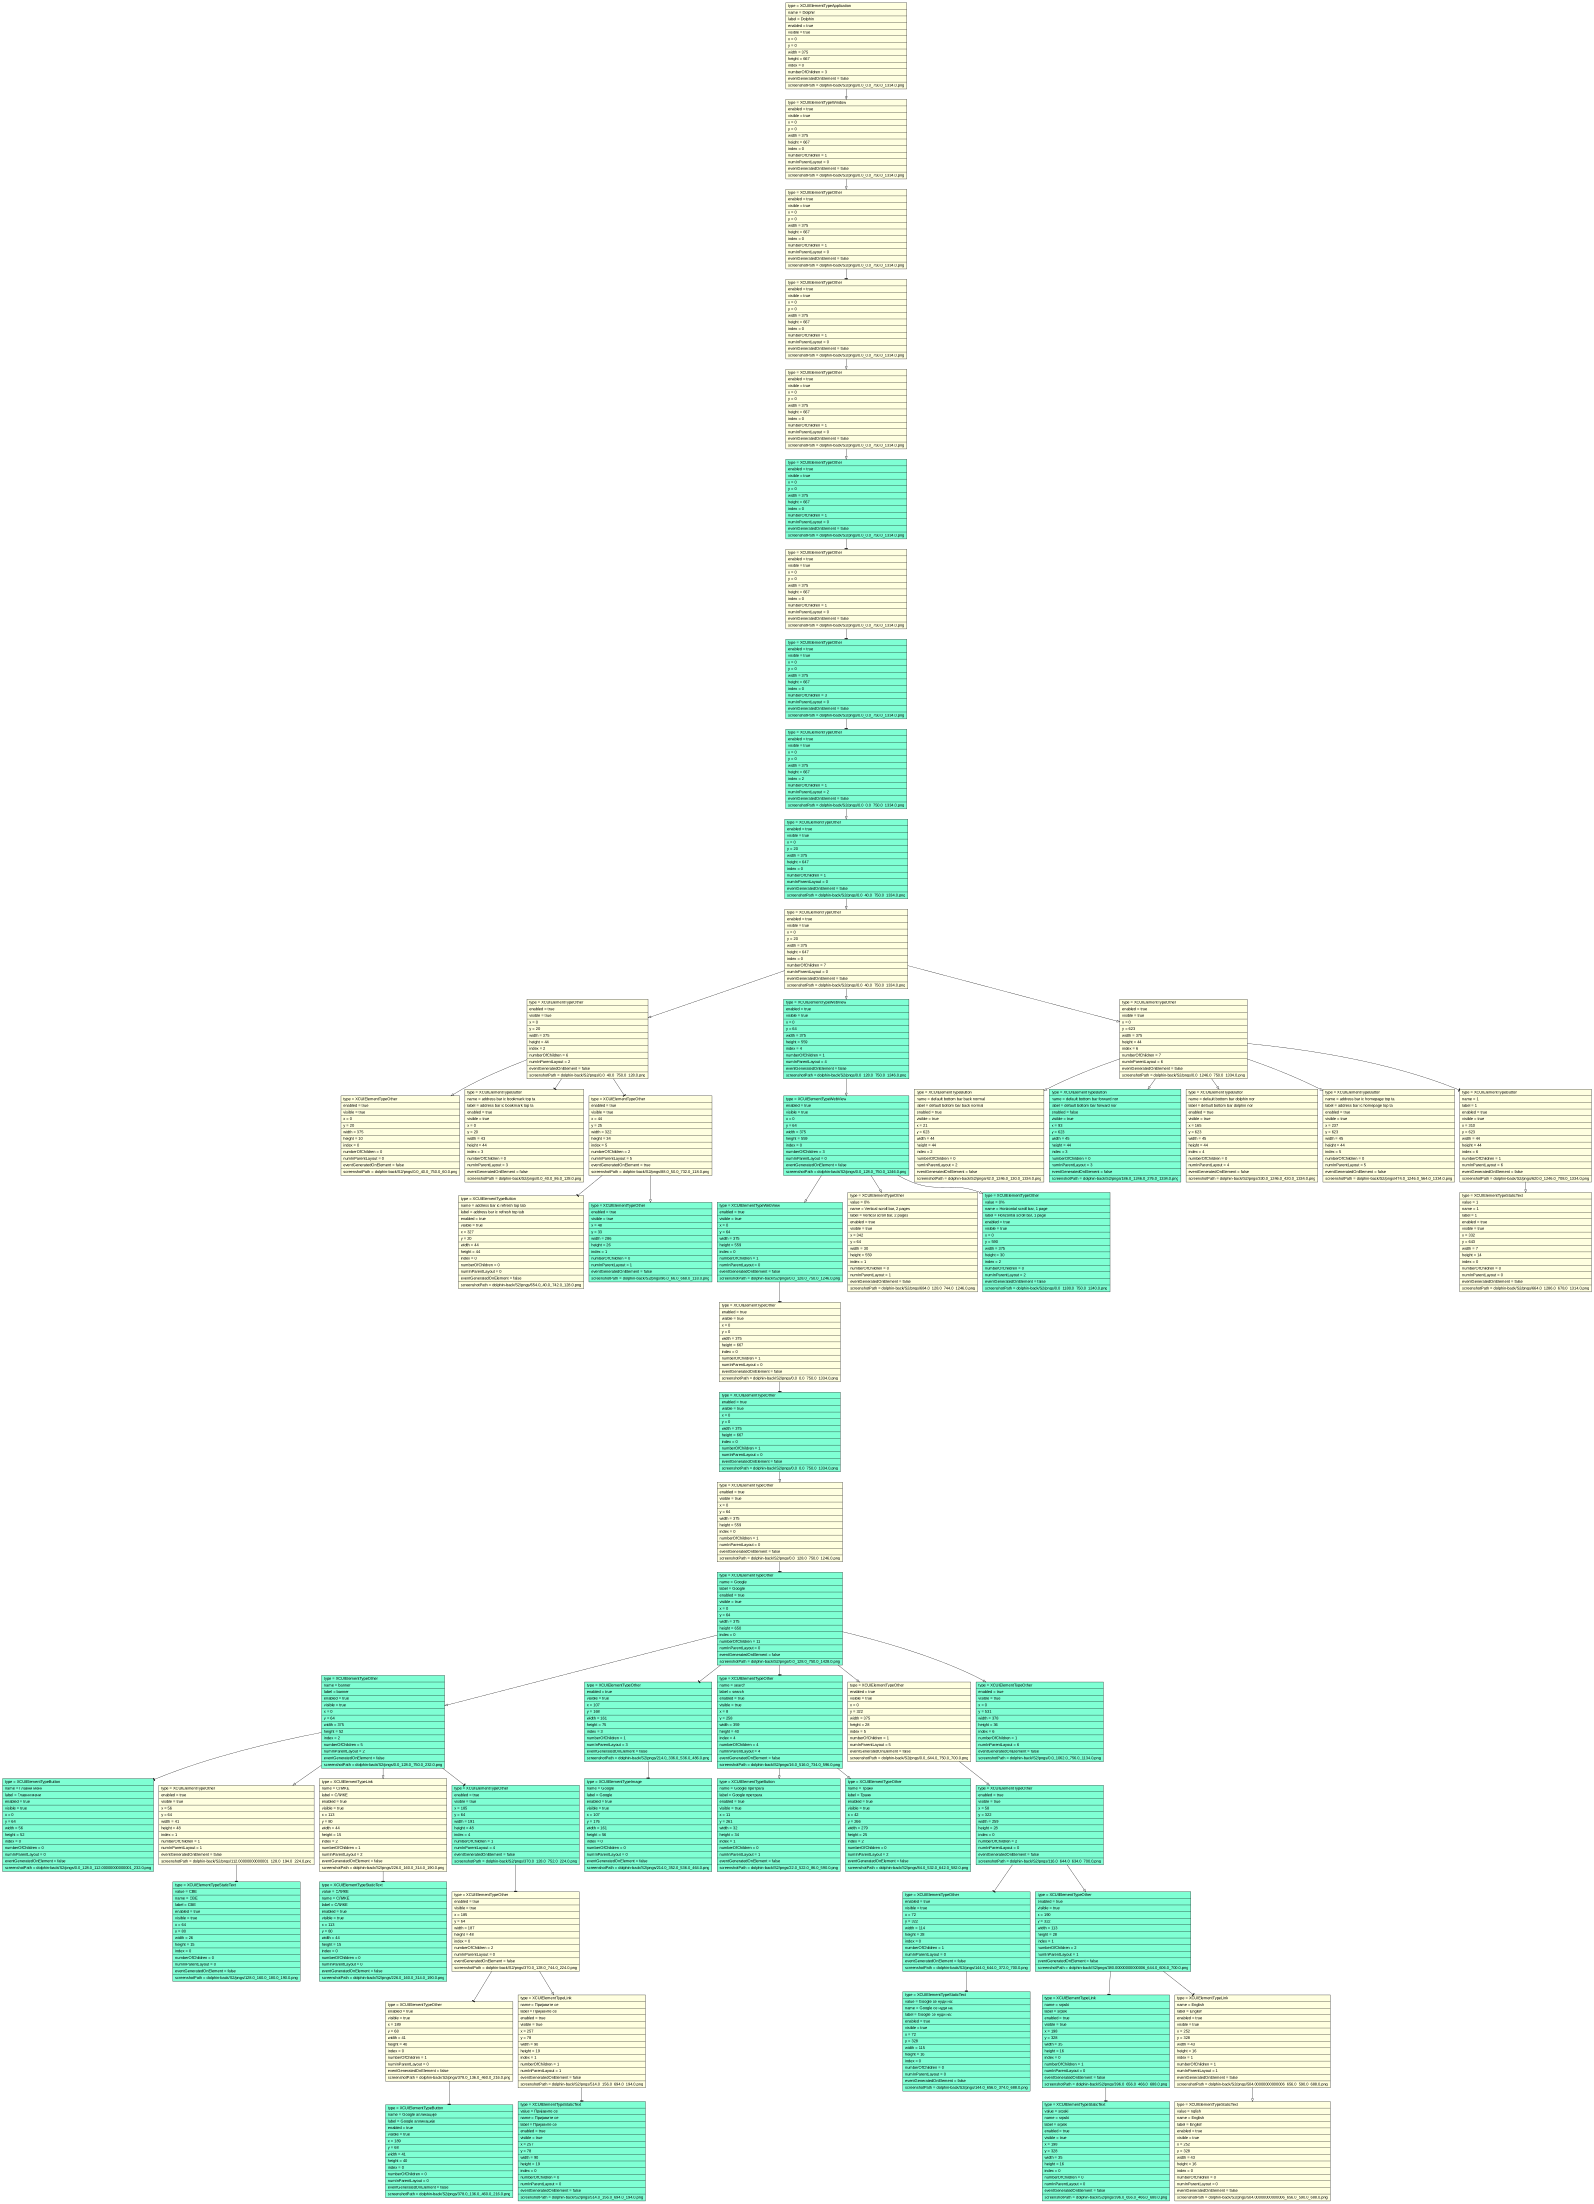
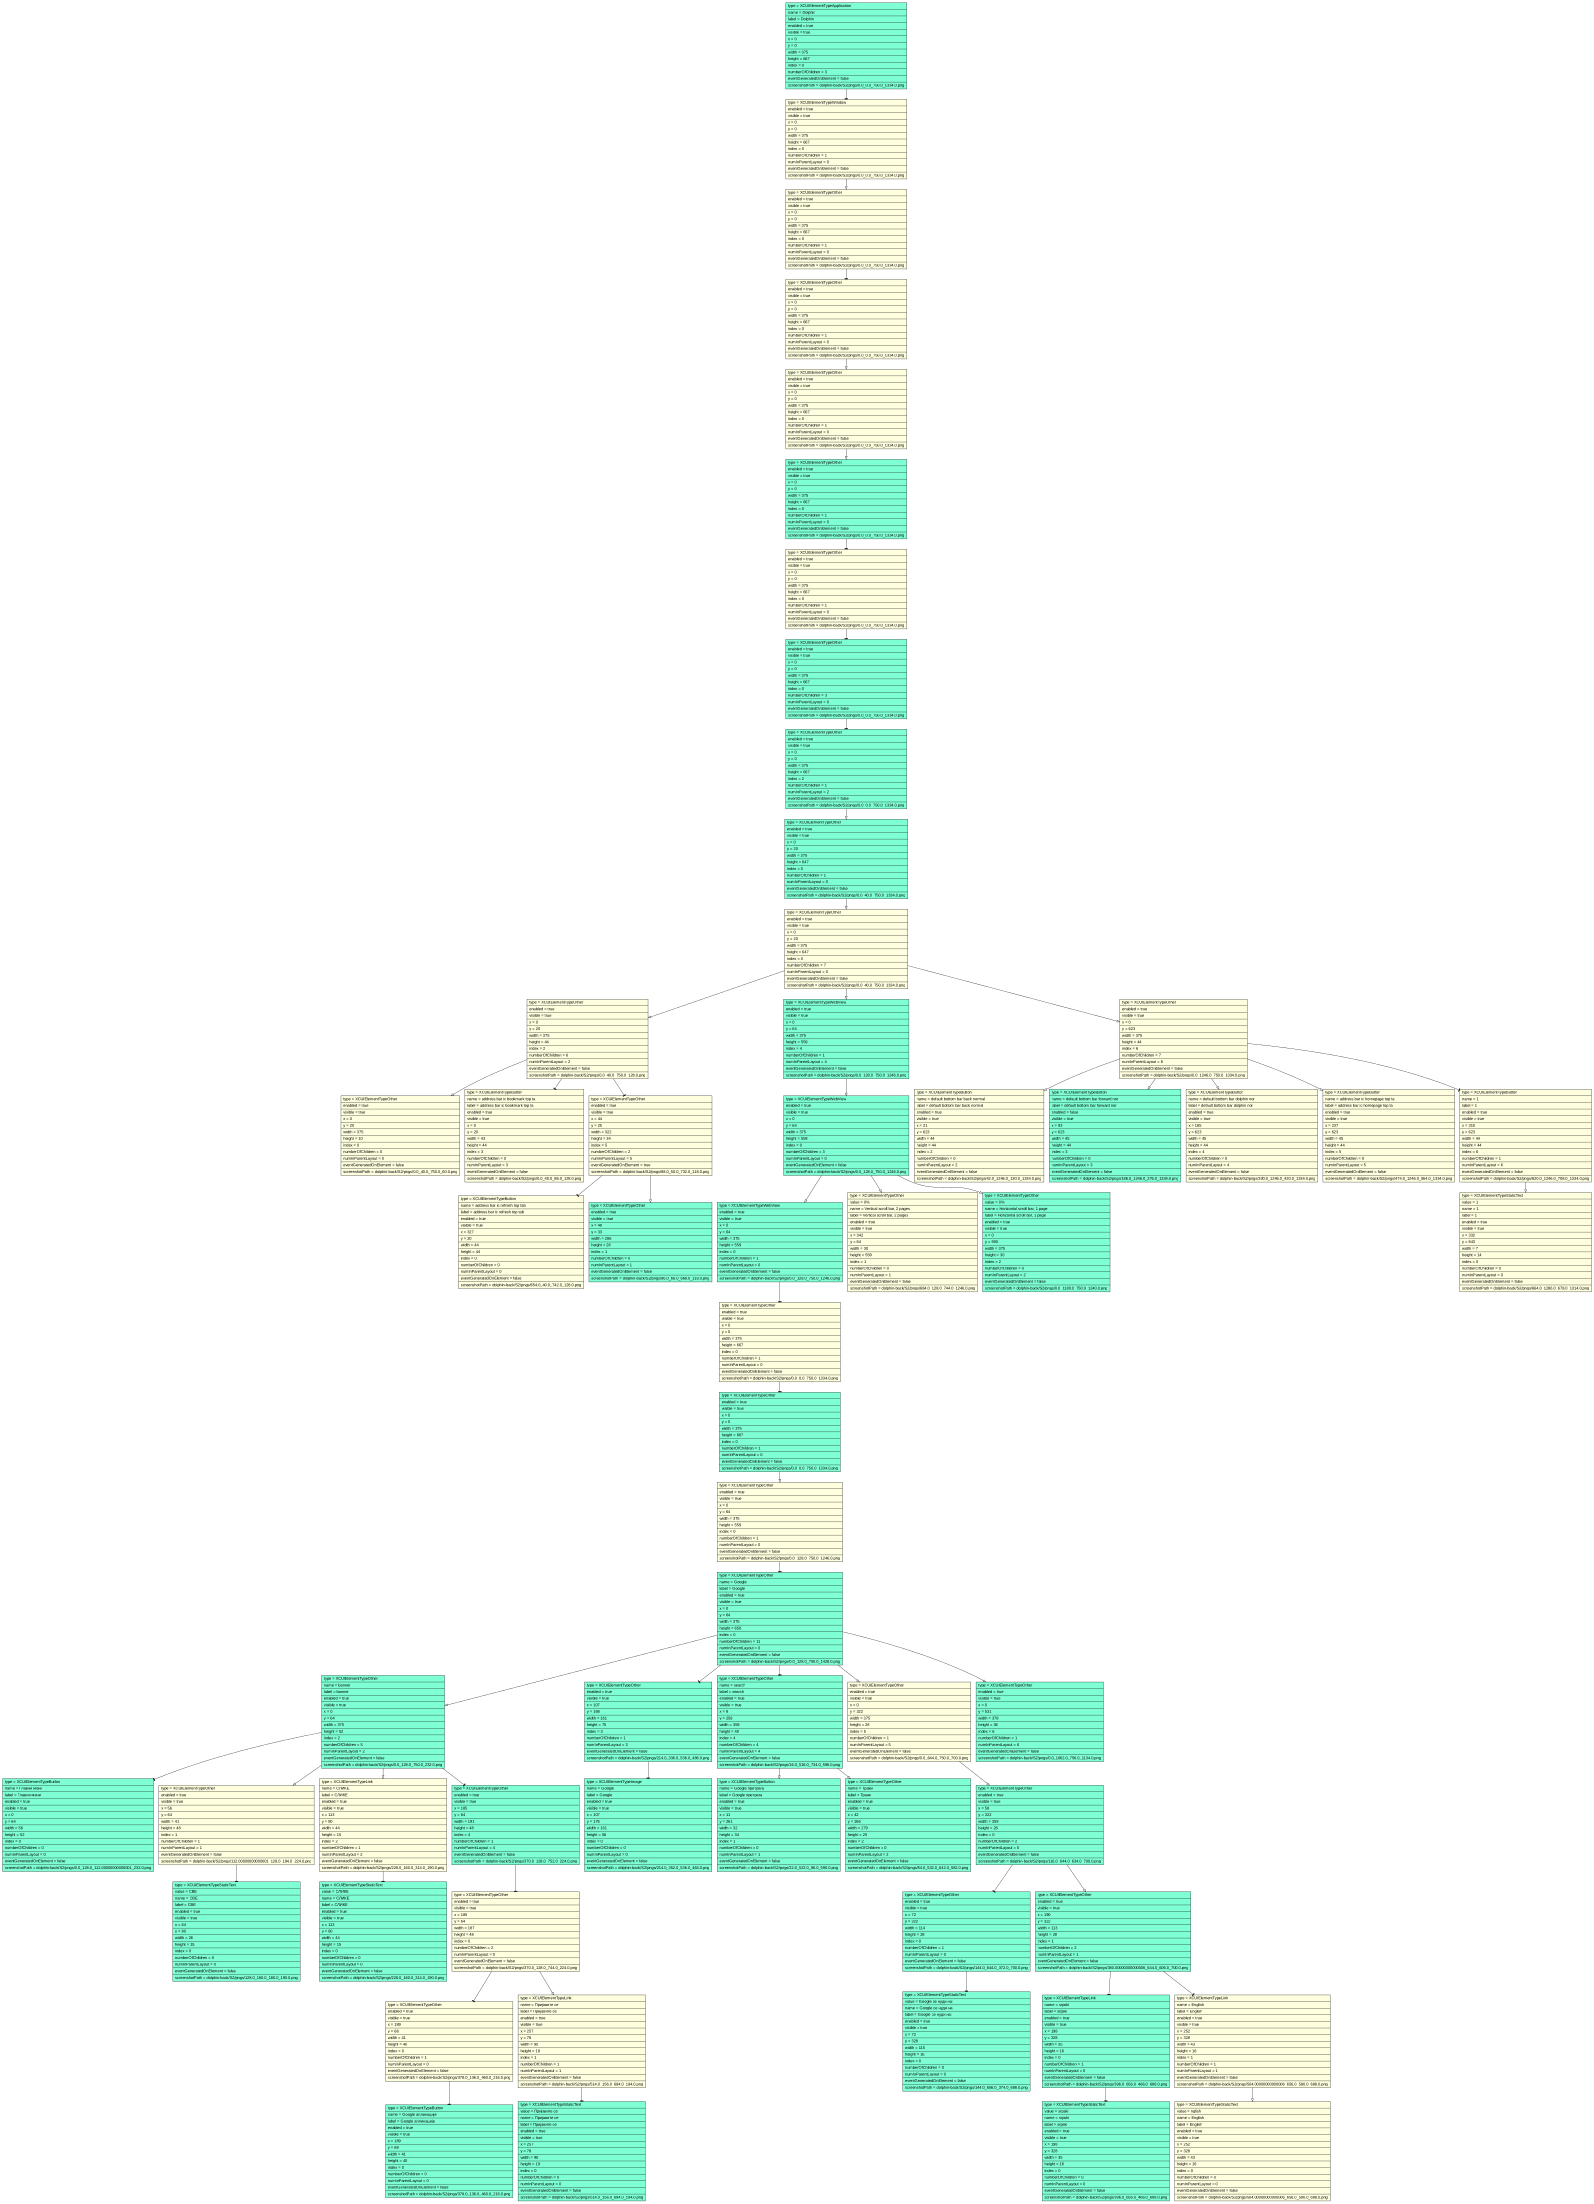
(846, 46) -> (846, 46)
(846, 93) -> (846, 93)
